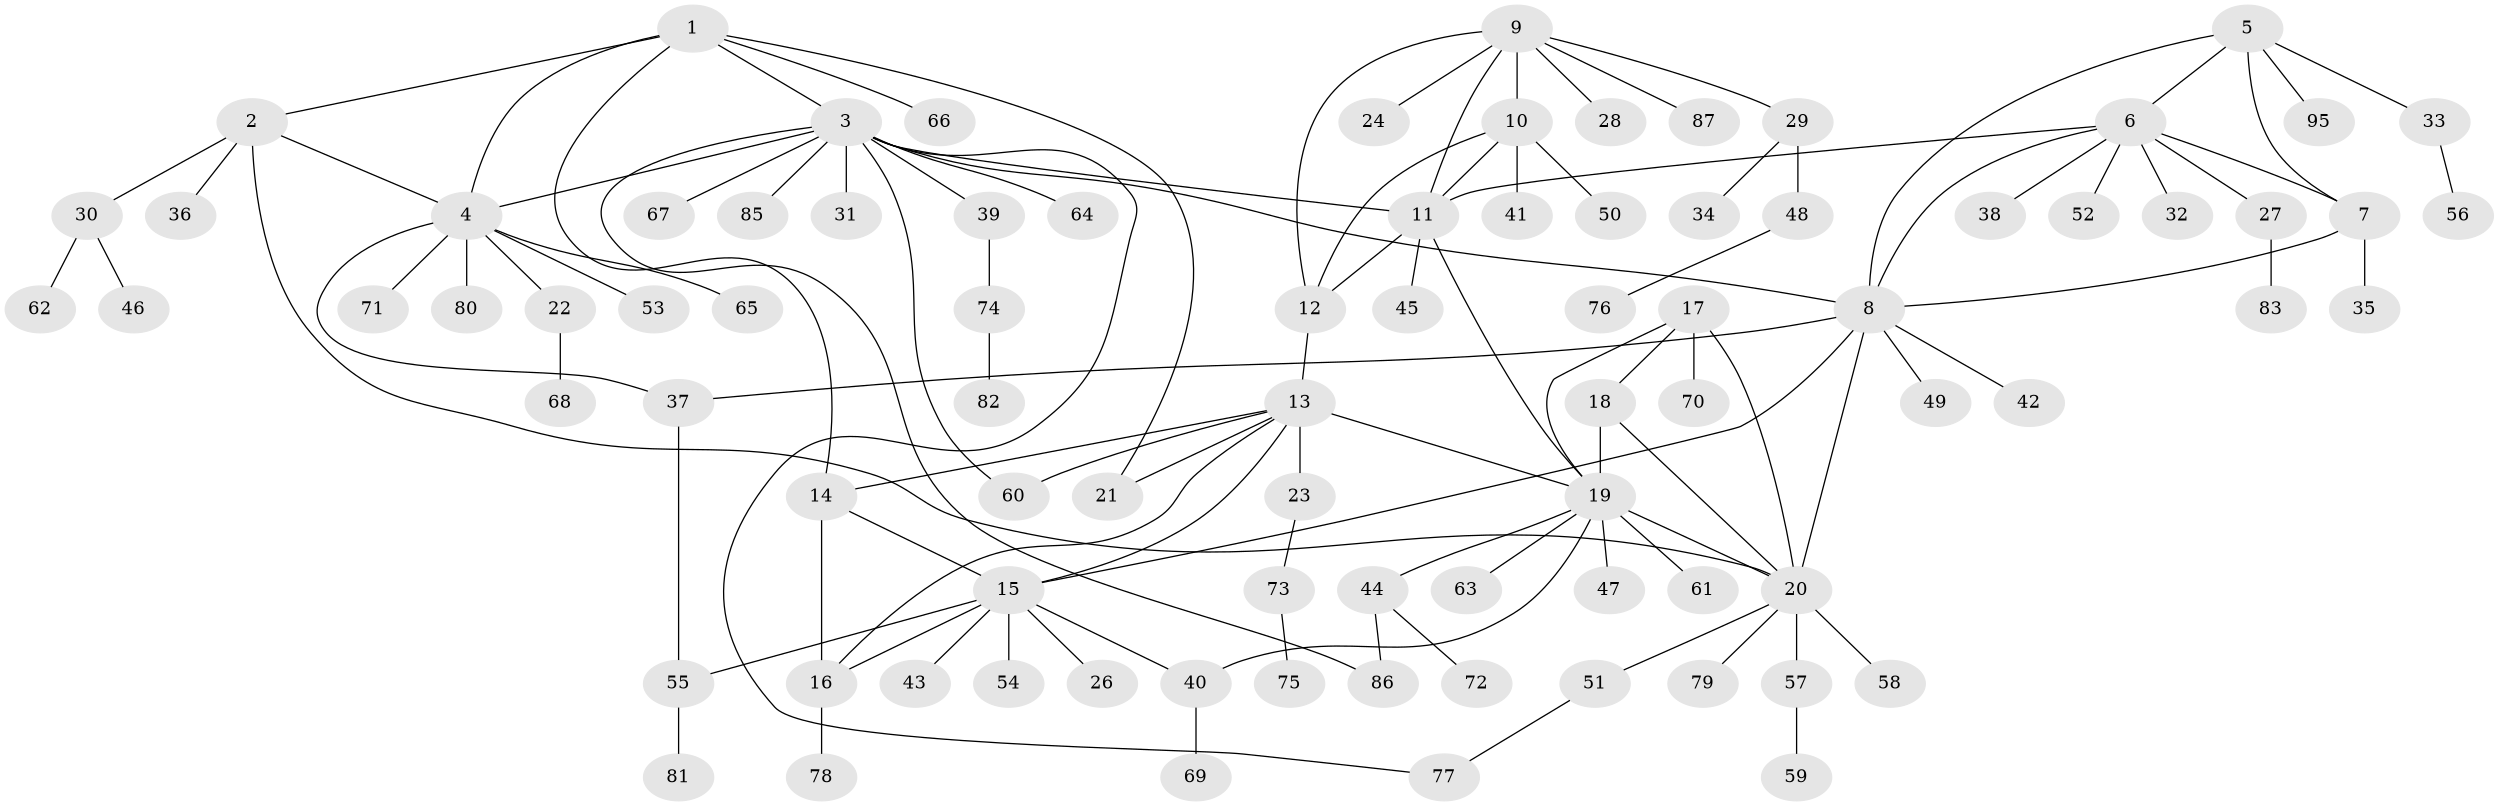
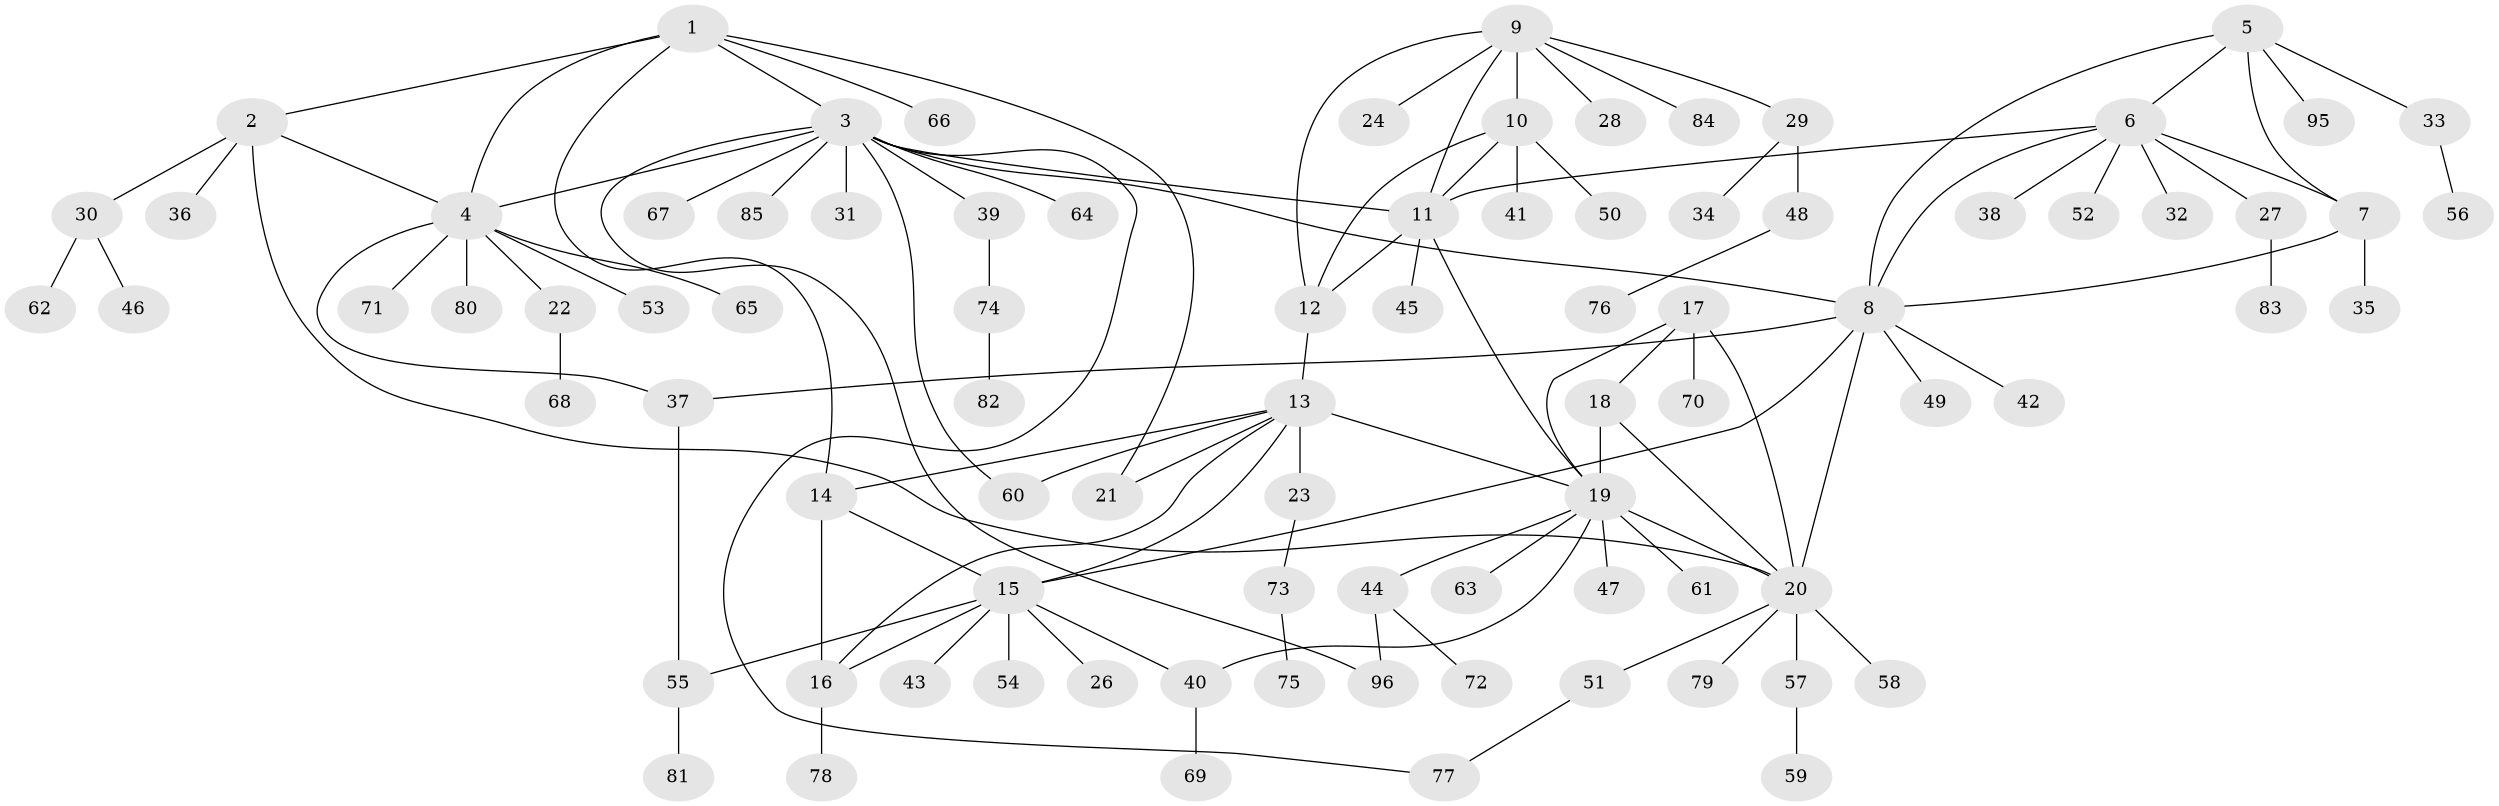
(1704, 122) -> (1704, 122)
(1383, 684) -> (1383, 684)
